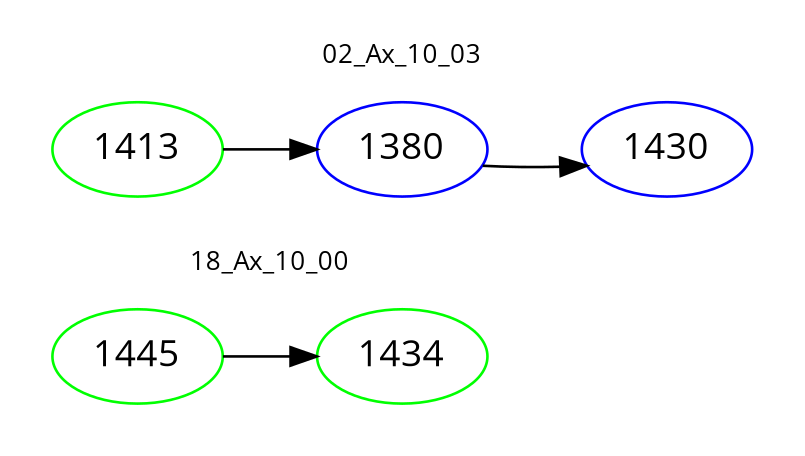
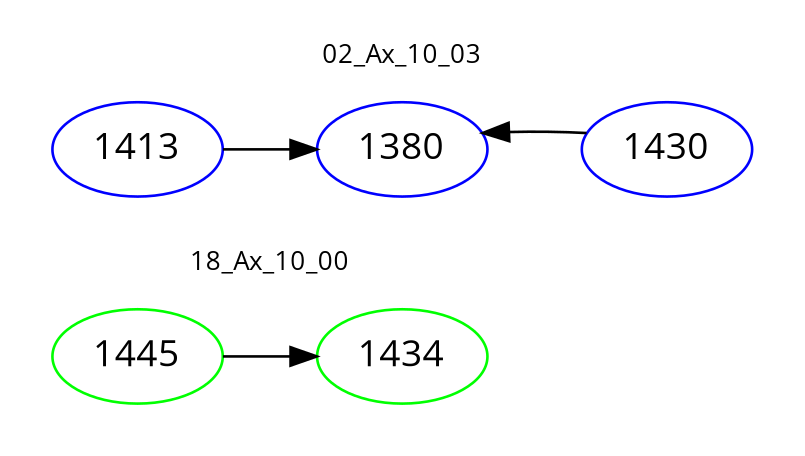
(138, 149) -> (138, 149)
(521, 167) -> (548, 132)
